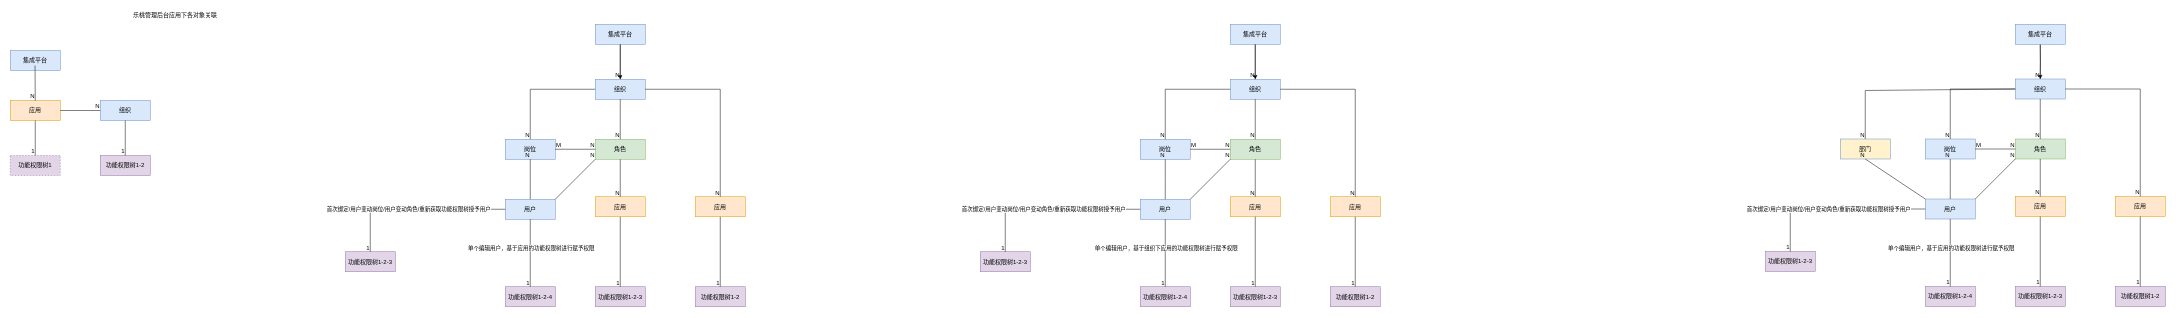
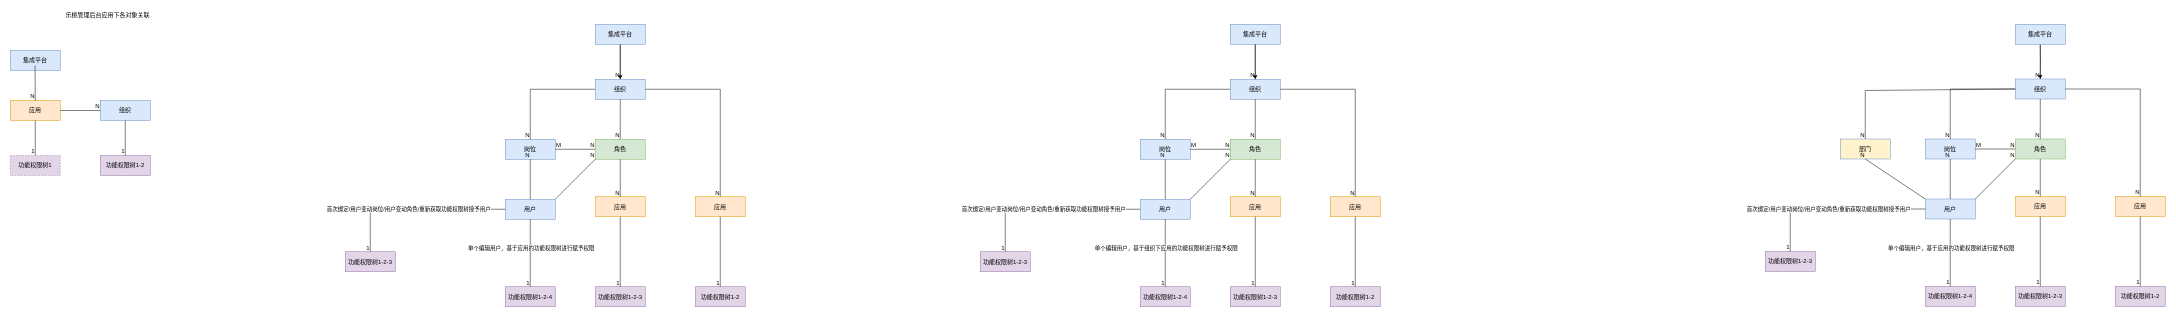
(175, 15) -> (108, 15)
